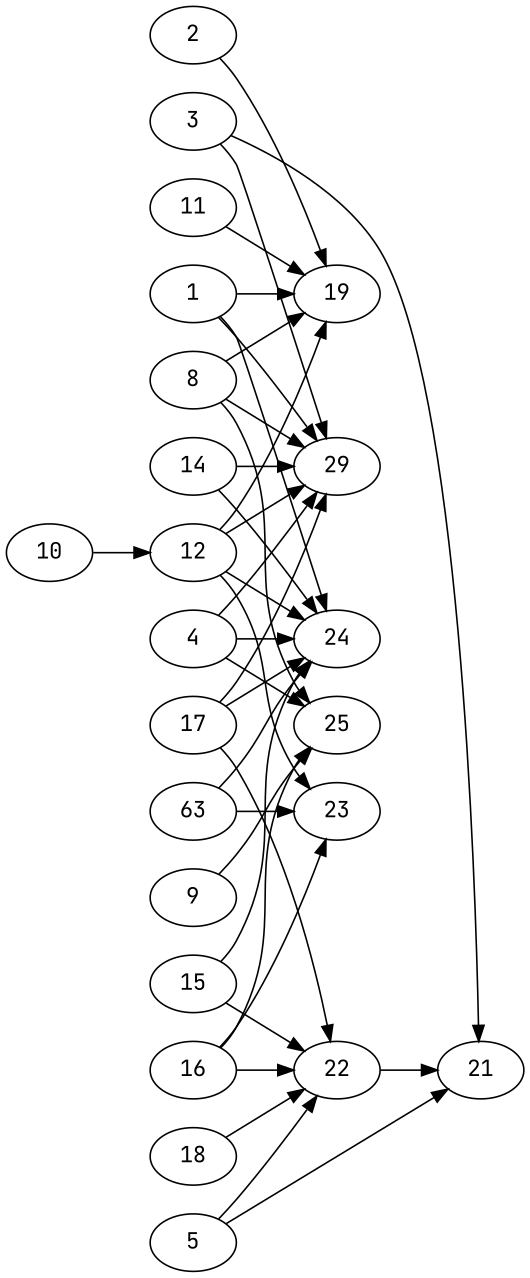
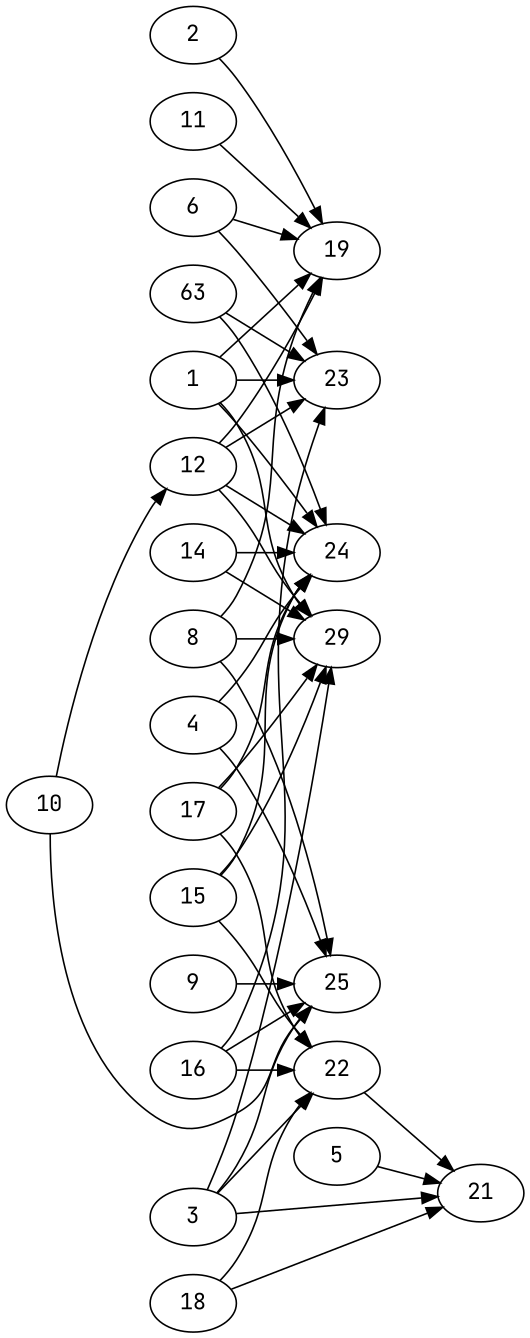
none -> (193, 208)
none -> (251, 380)
(256, 573) -> (273, 792)
none -> (115, 1079)
none -> (261, 1107)
(264, 1166) -> (259, 1149)
none -> (330, 1251)
